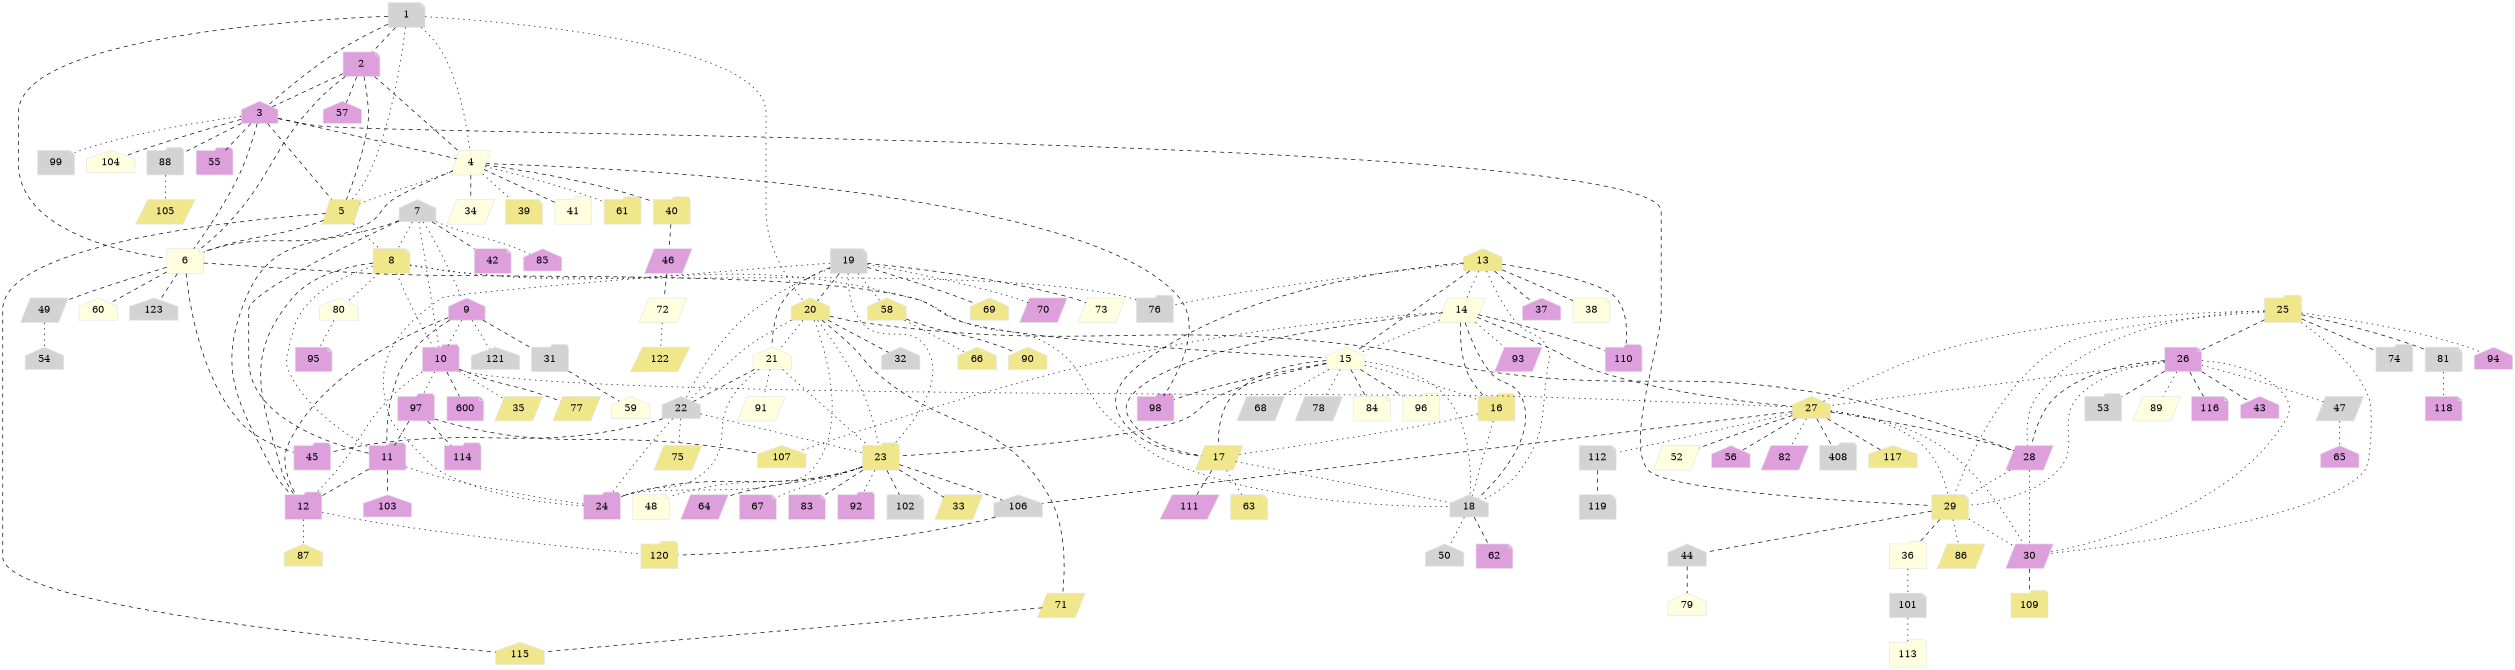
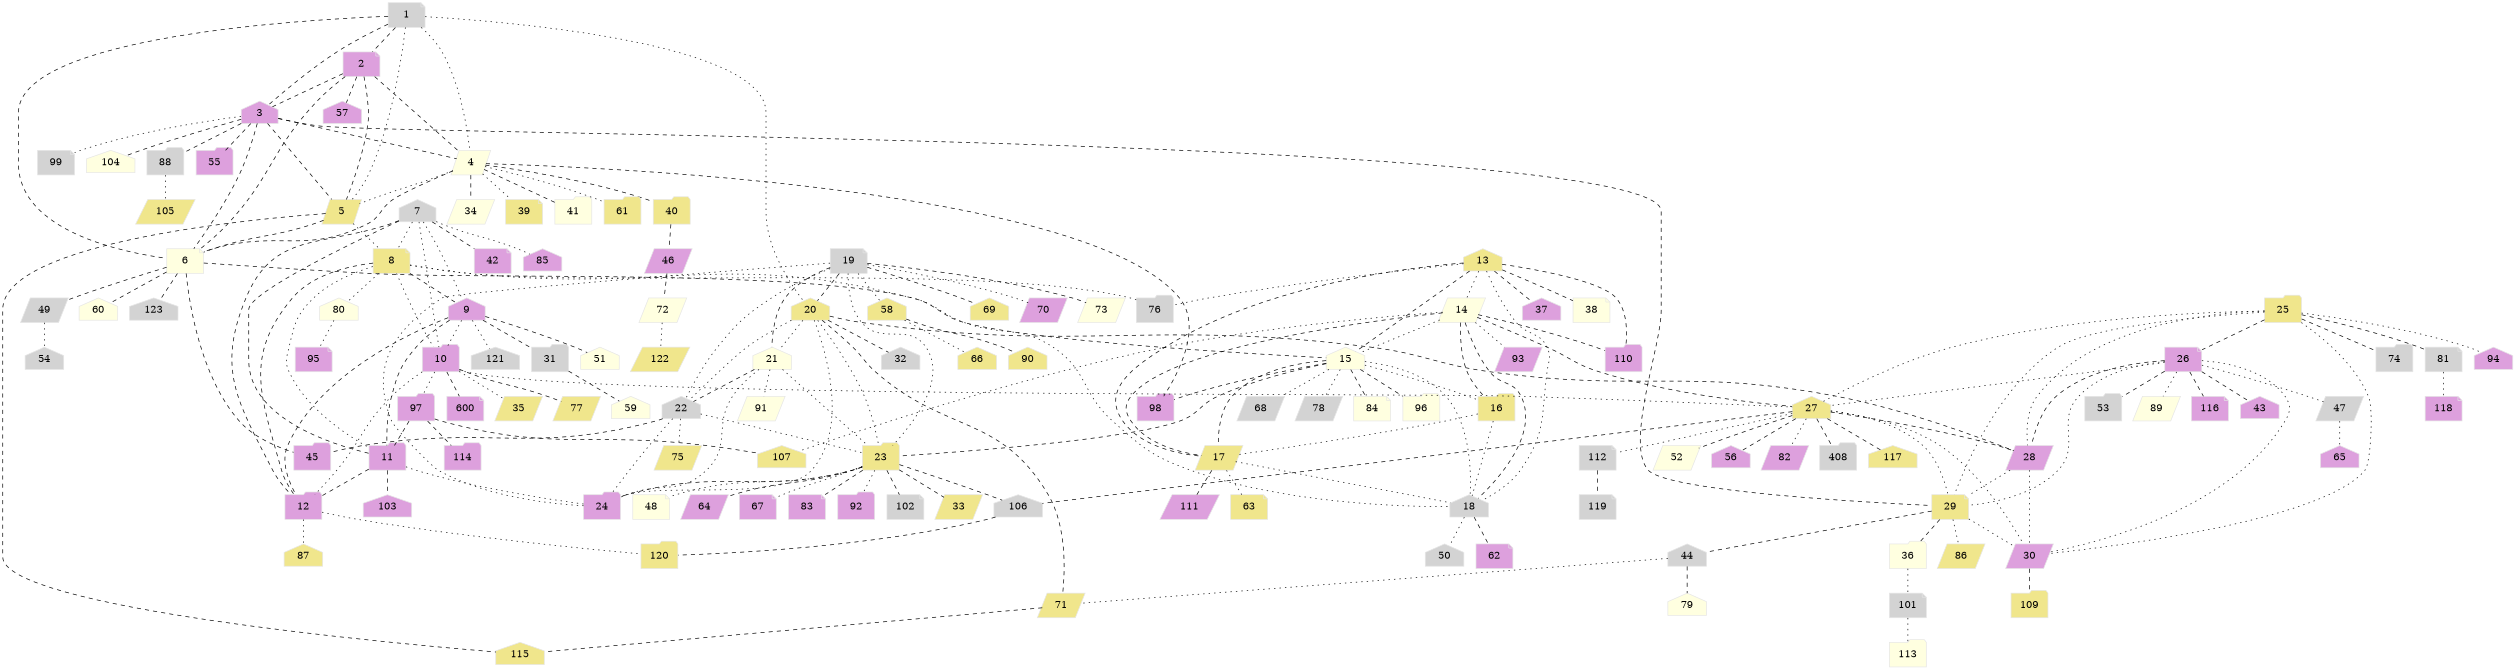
none -> (434, 289)
none -> (600, 359)
none -> (1374, 581)
